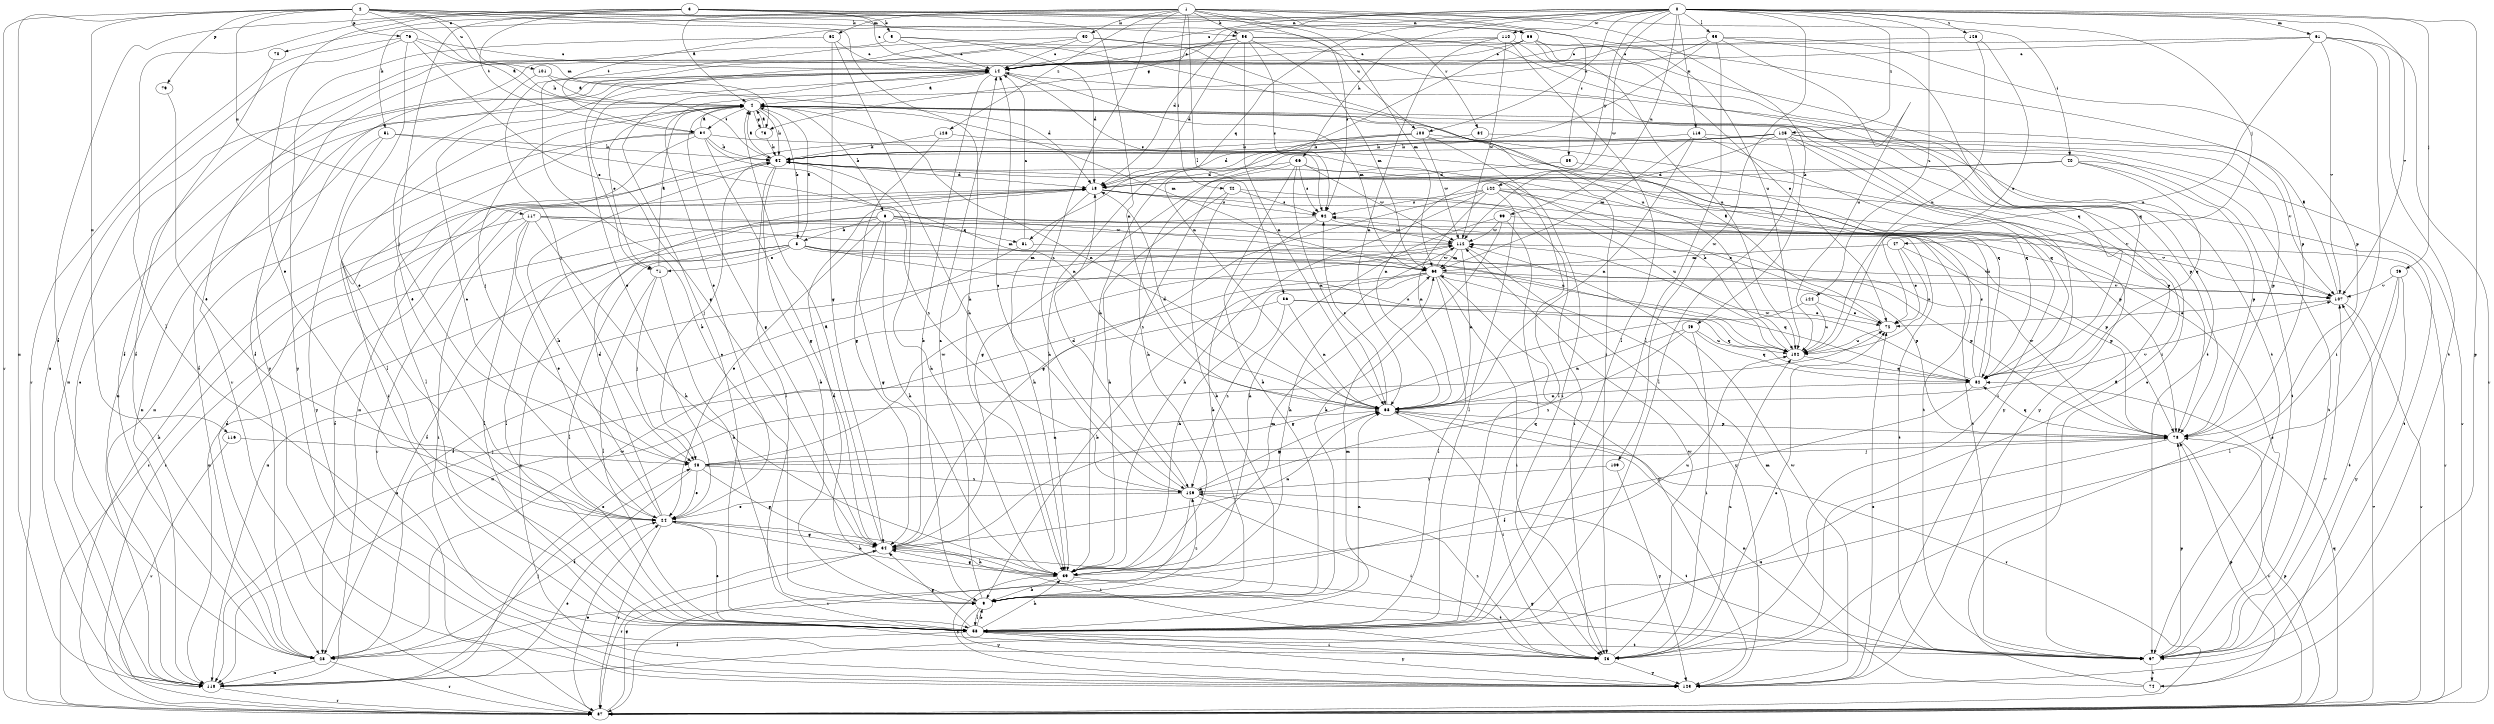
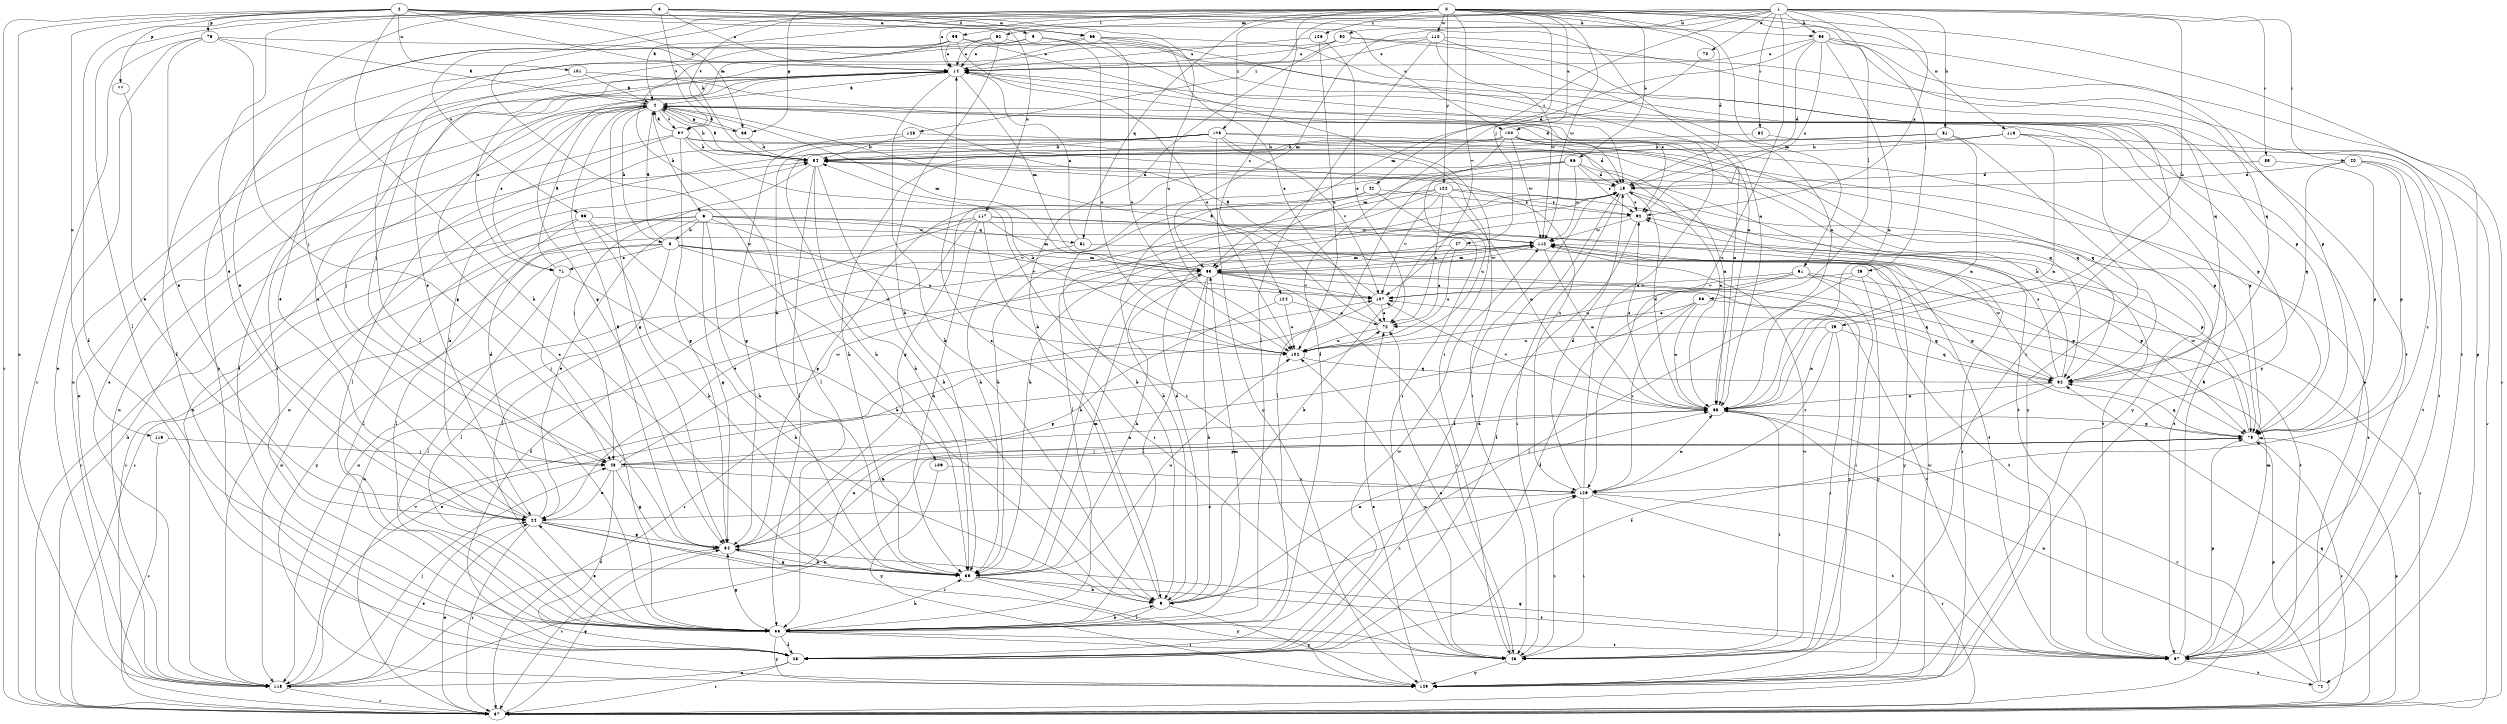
(887, 23) -> (961, 23)
(1724, 57) -> none
(164, 88) -> (121, 88)
(764, 133) -> (744, 133)
(1536, 424) -> (396, 424)
